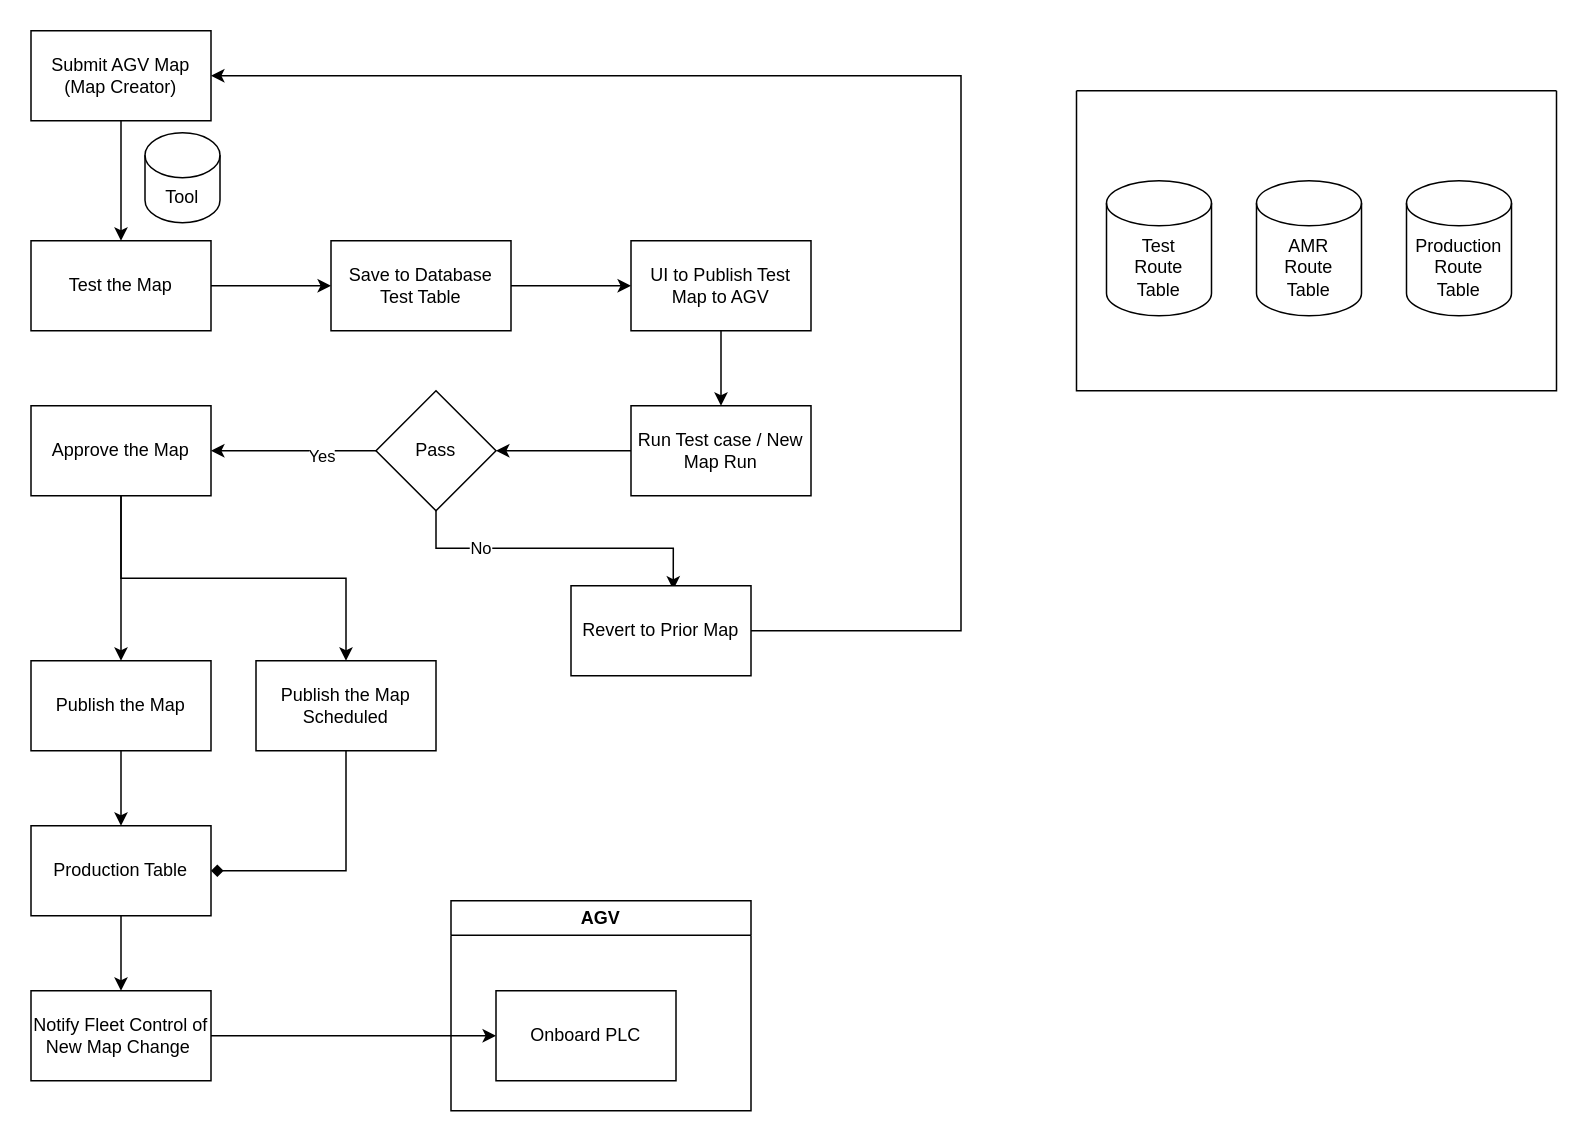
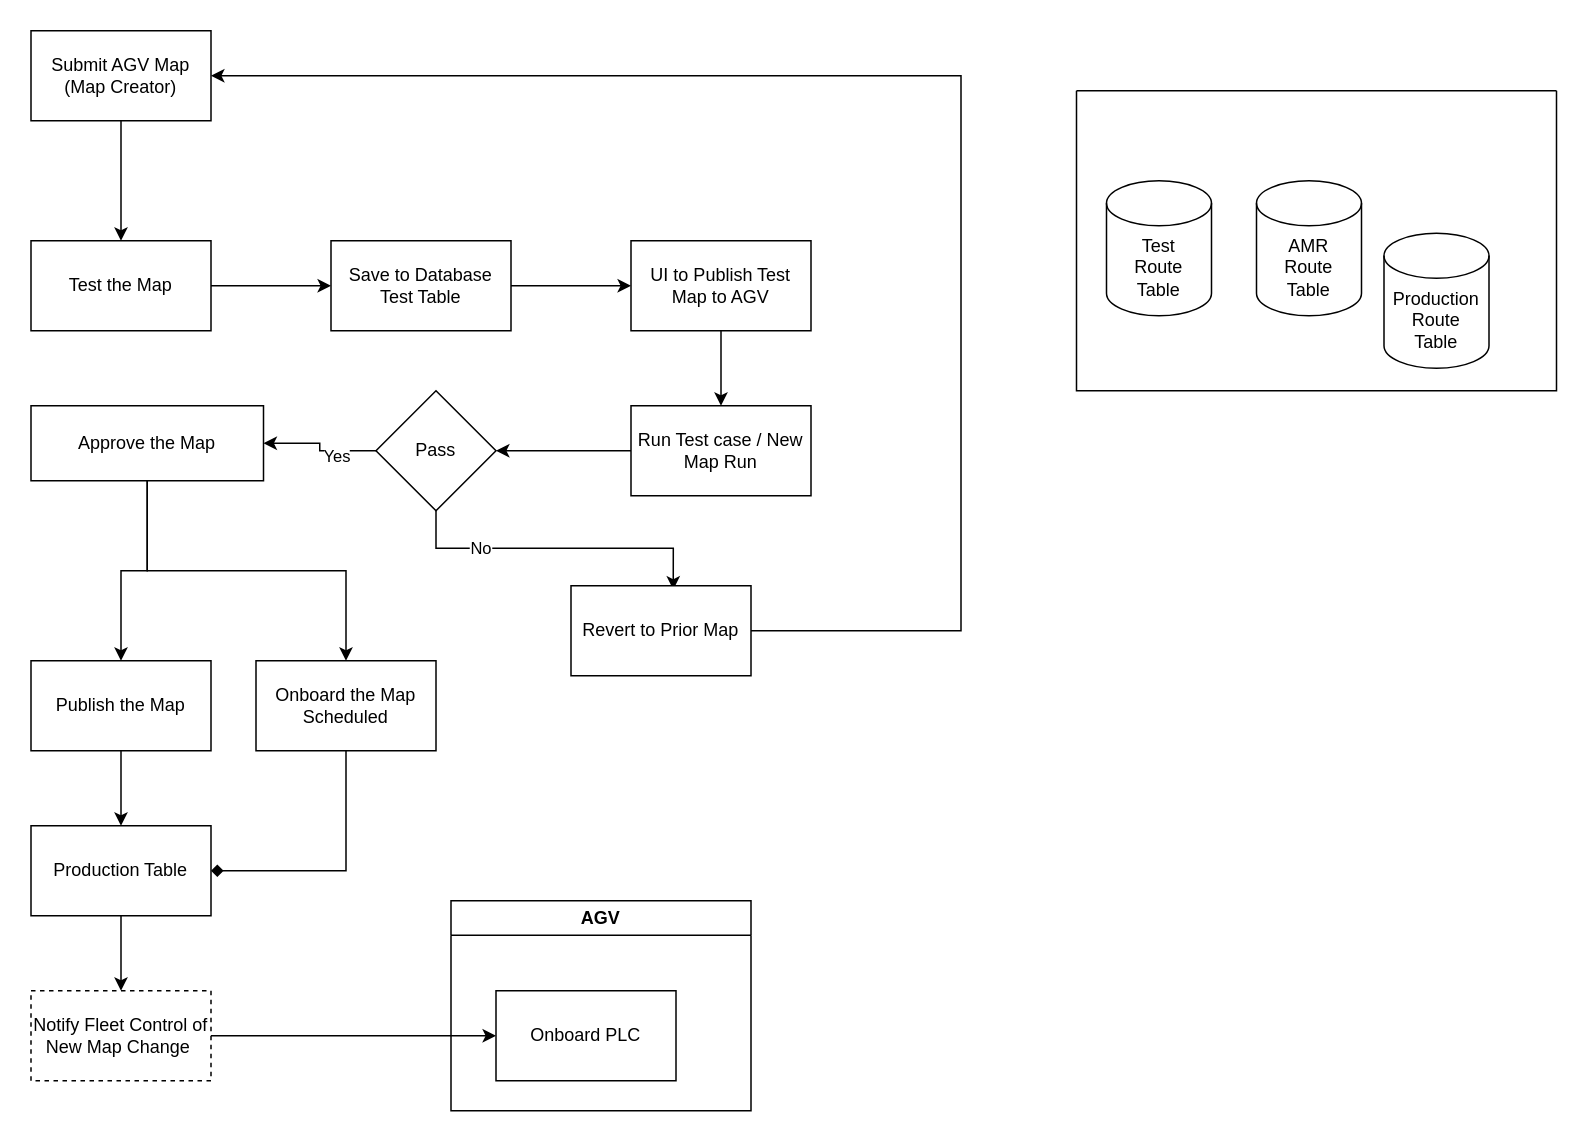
(182, 178) -> none
(1459, 248) -> (1436, 301)
(121, 451) -> (147, 443)
(346, 706) -> (346, 706)
(121, 1036) -> (121, 1036)
